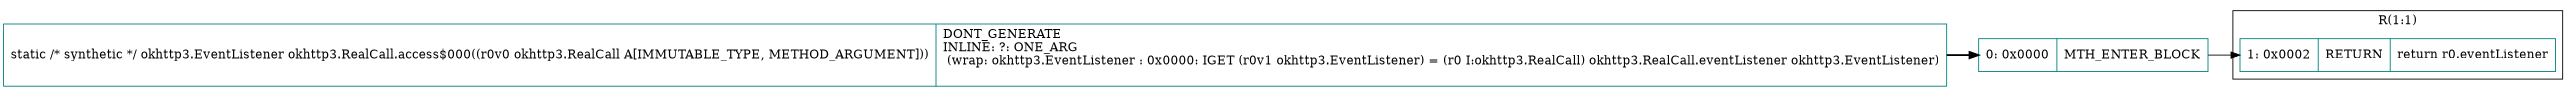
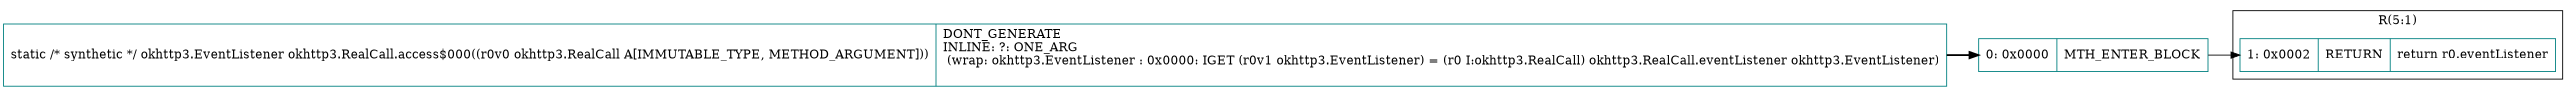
(2398, 21) -> (2398, 21)
